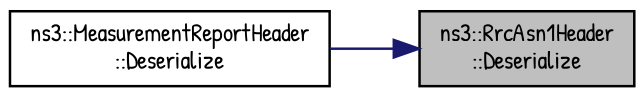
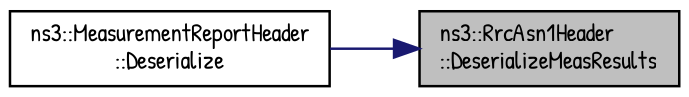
(527, 49) -> (549, 49)
